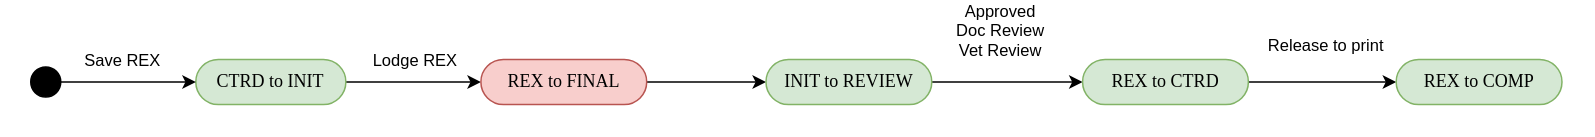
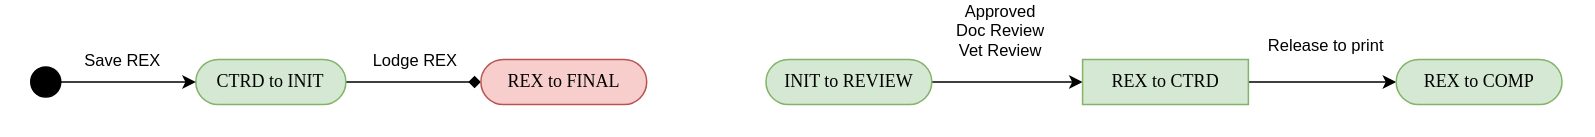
(469, 82) -> (468, 82)
(701, 82) -> none
(1165, 82) -> (1165, 82)
